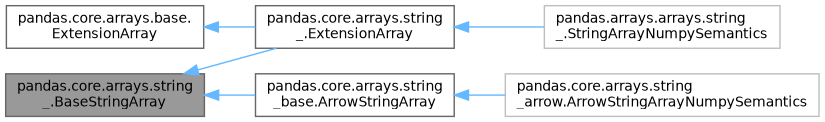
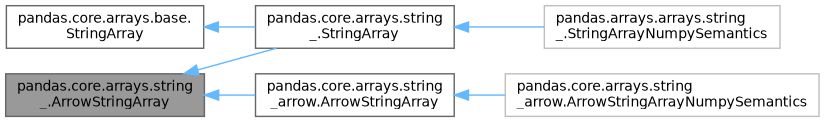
(105, 27) -> (105, 27)
(355, 27) -> (355, 27)
(105, 95) -> (105, 95)
(355, 95) -> (355, 95)
